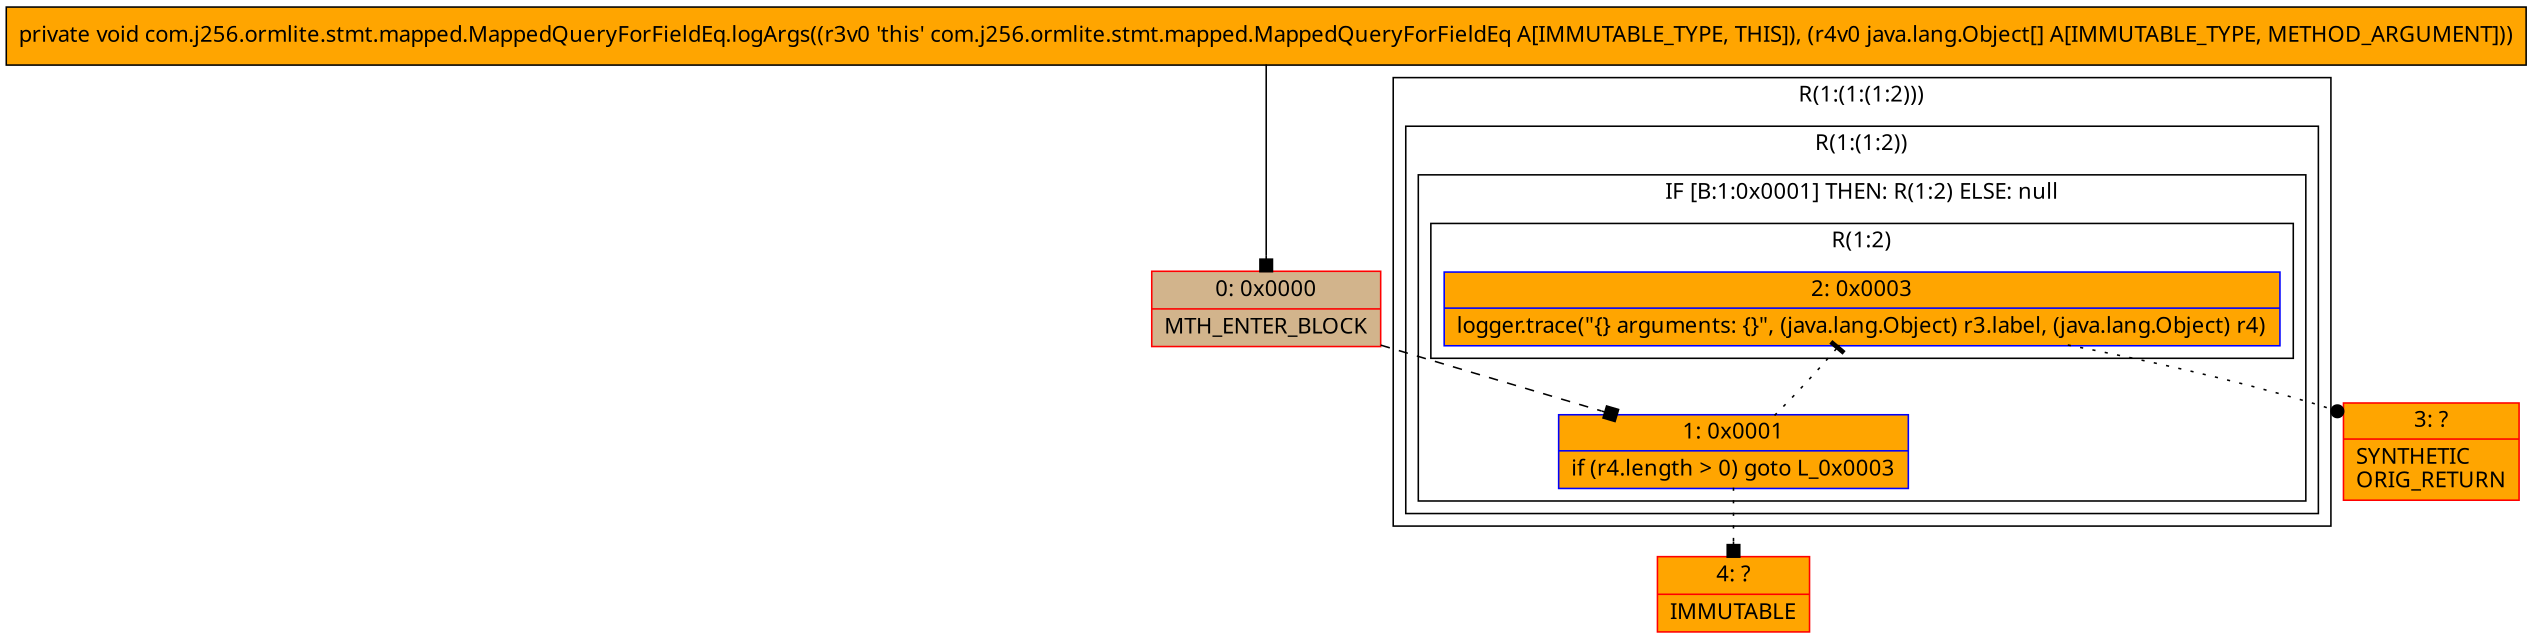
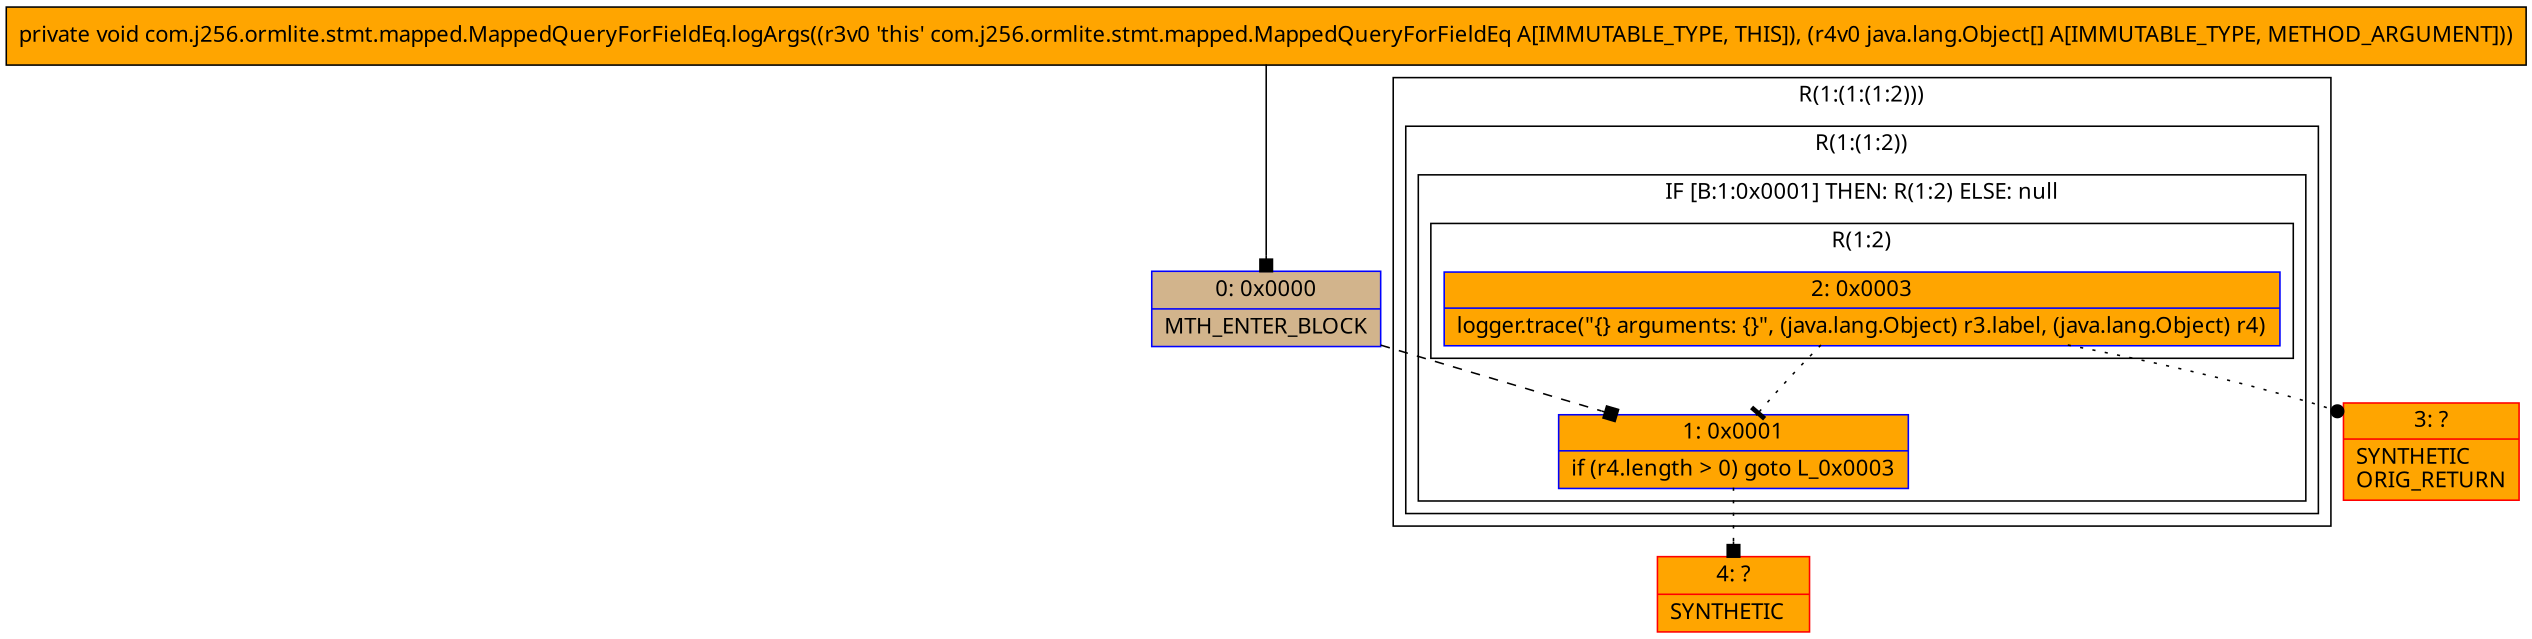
(1266, 309) -> (1266, 309)
(1805, 384) -> (1791, 377)
(1733, 612) -> (1727, 612)
